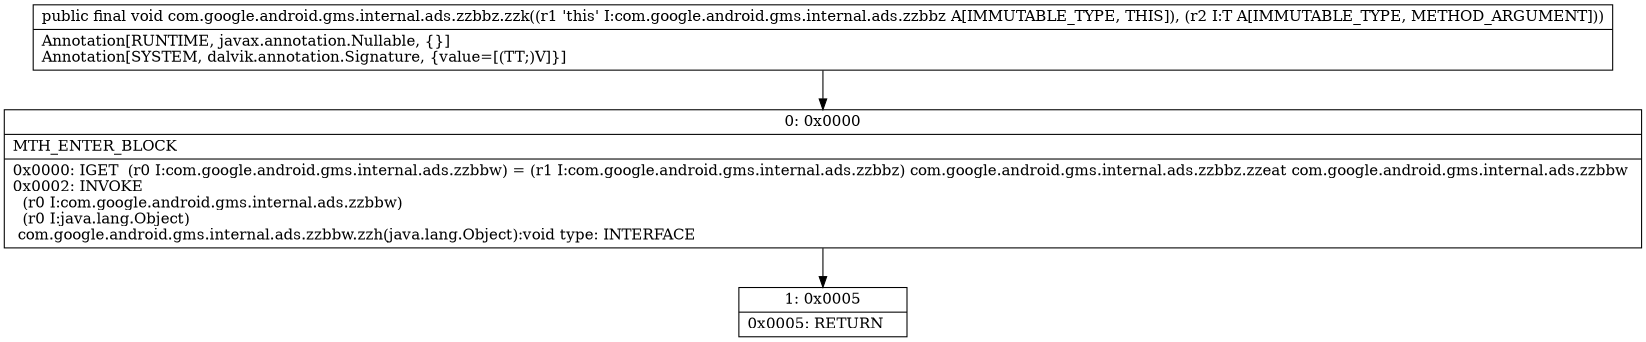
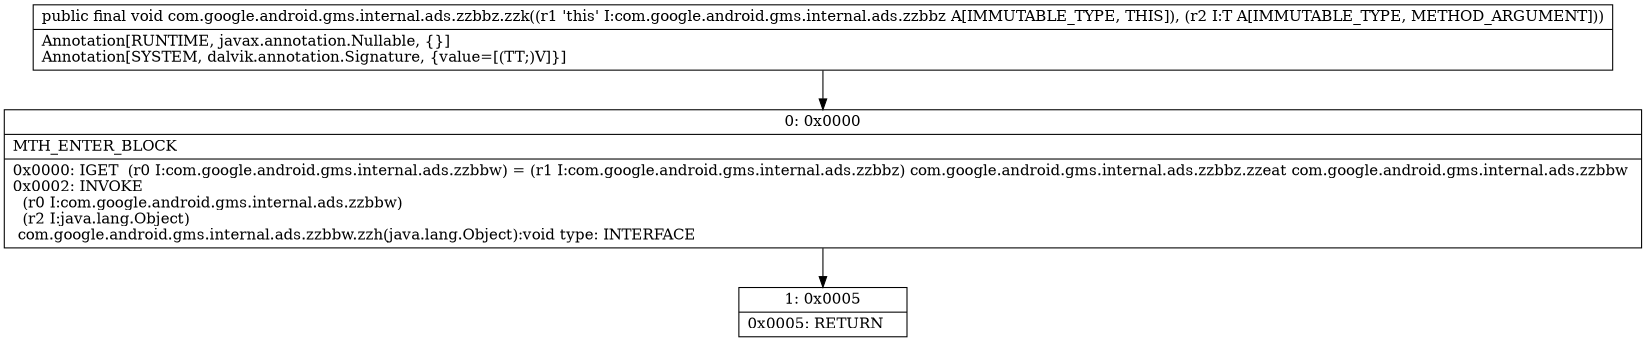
(102, 219) -> (102, 219)
